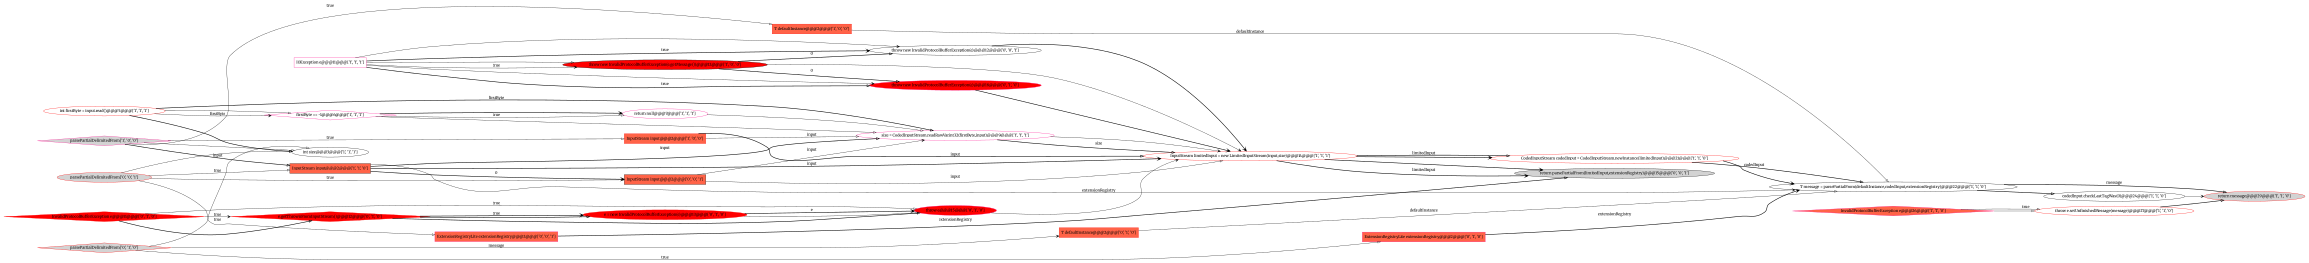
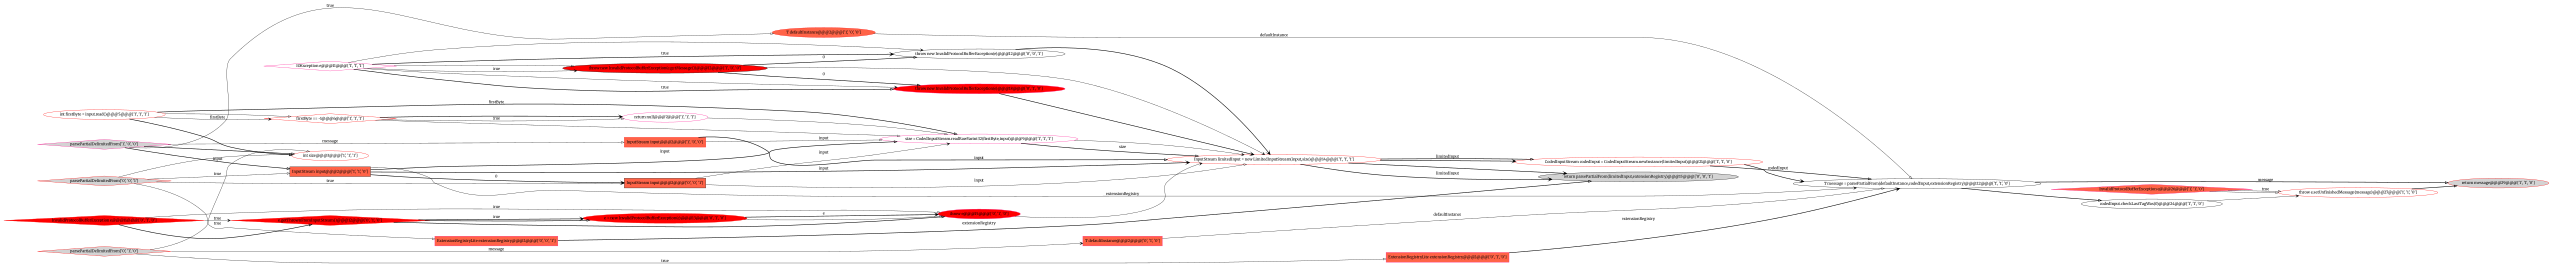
(812, 29) -> (824, 32)
(330, 63) -> (330, 66)
(330, 115) -> (330, 119)
(330, 138) -> (330, 141)
(218, 147) -> (218, 150)
(330, 152) -> (330, 156)
(104, 177) -> (104, 181)
(2193, 196) -> (2252, 198)
(1099, 233) -> (1123, 241)
